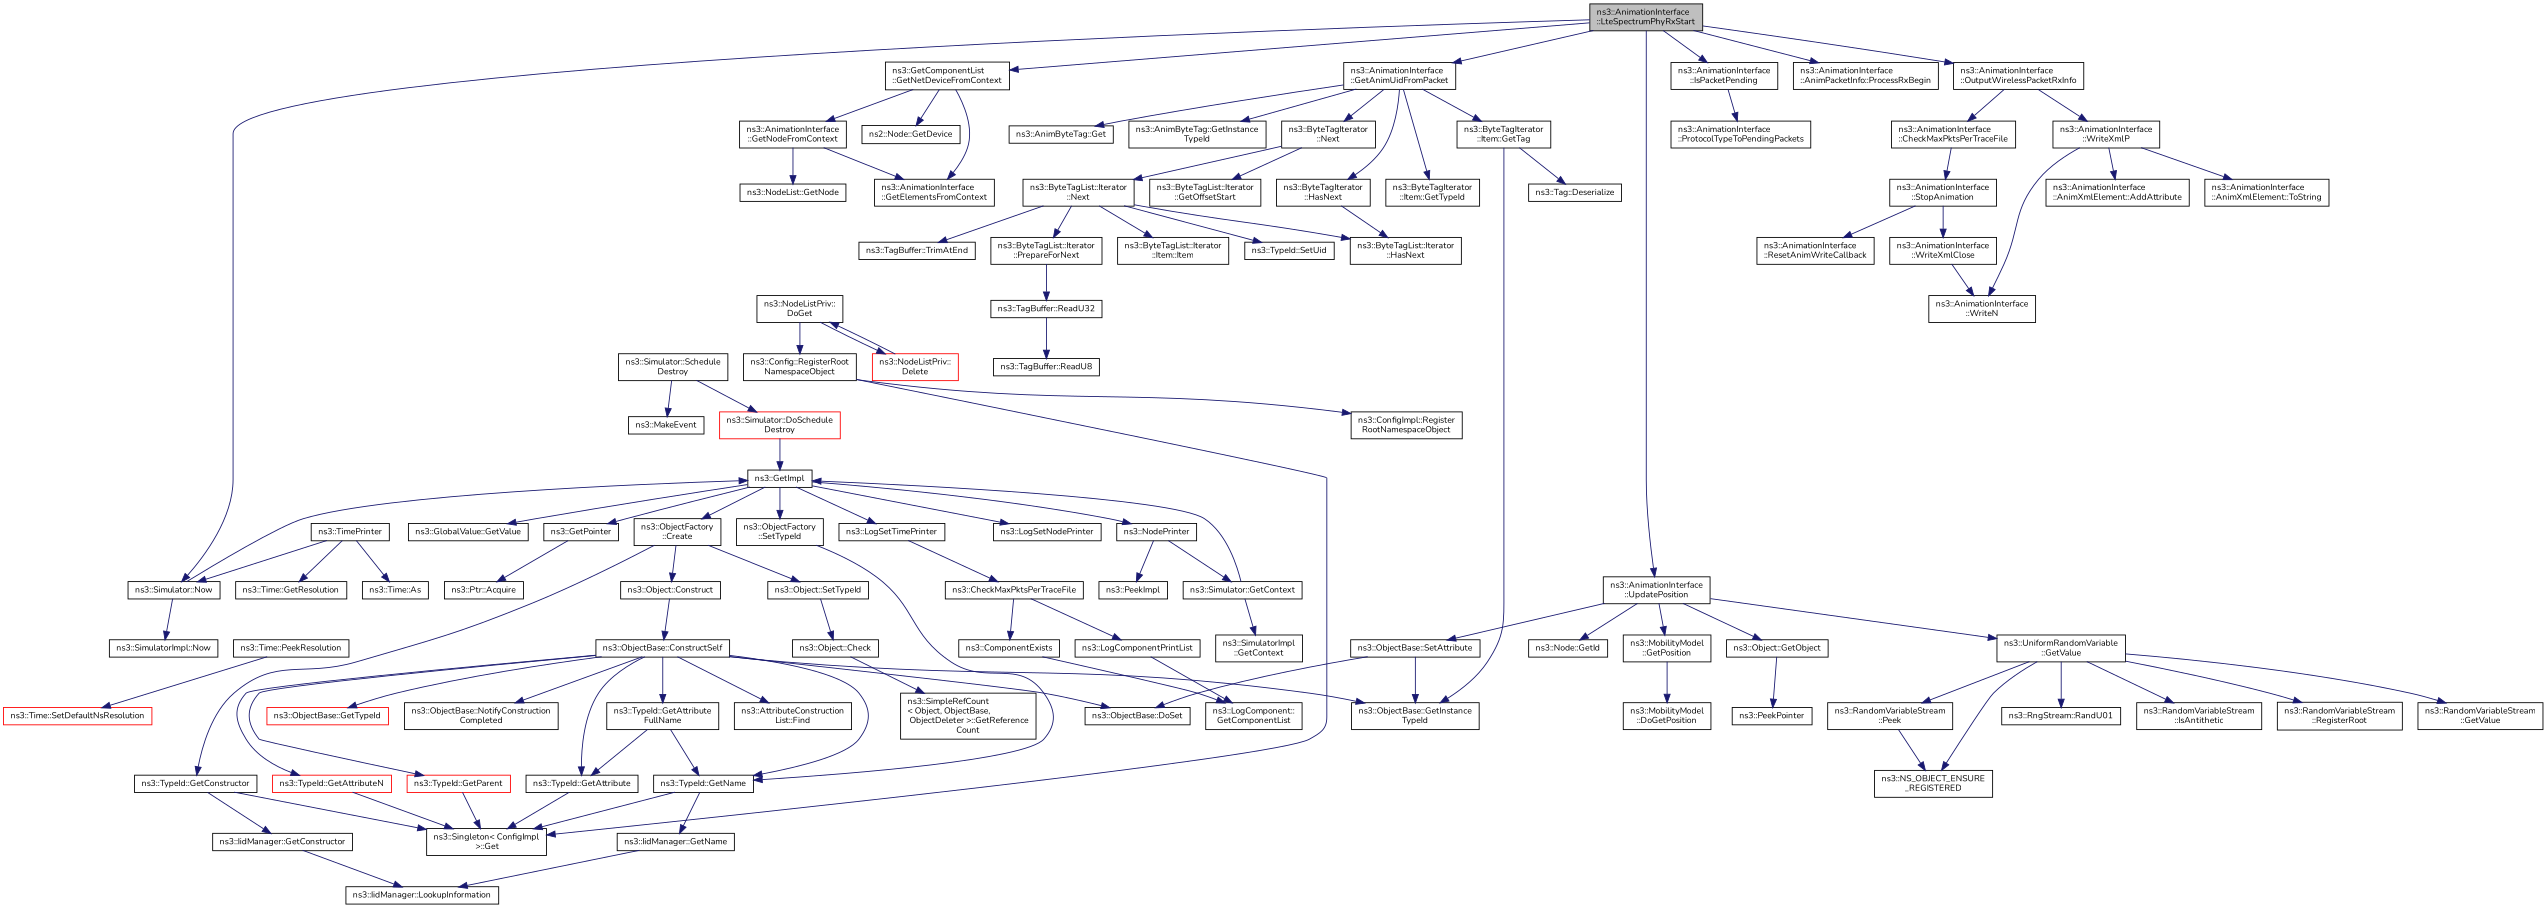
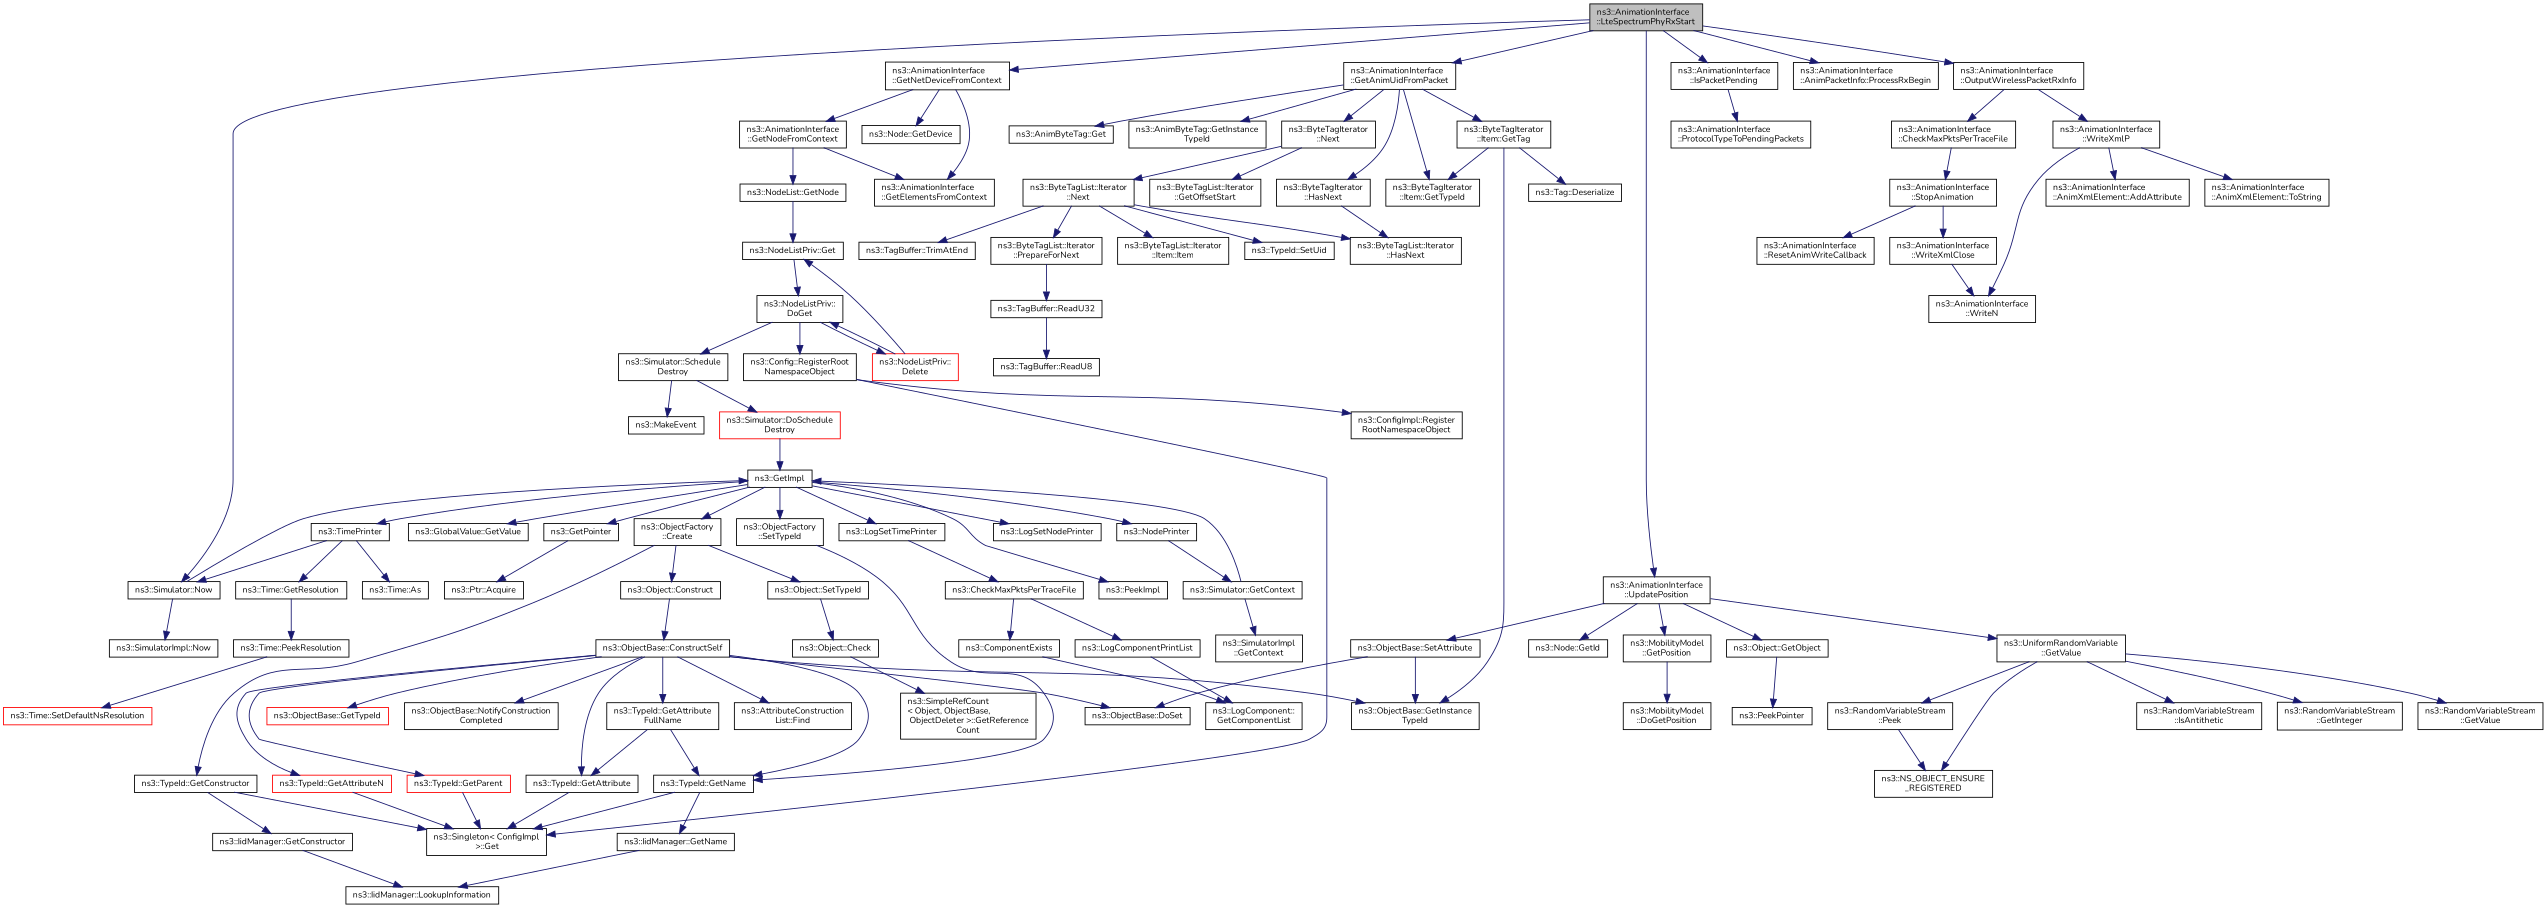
(947, 76) -> (947, 76)
(911, 135) -> (911, 135)
none -> (1472, 161)
none -> (793, 251)
none -> (741, 336)
none -> (566, 496)
(1147, 557) -> (960, 523)
none -> (291, 615)
(2061, 716) -> none
(2340, 716) -> (2340, 716)
